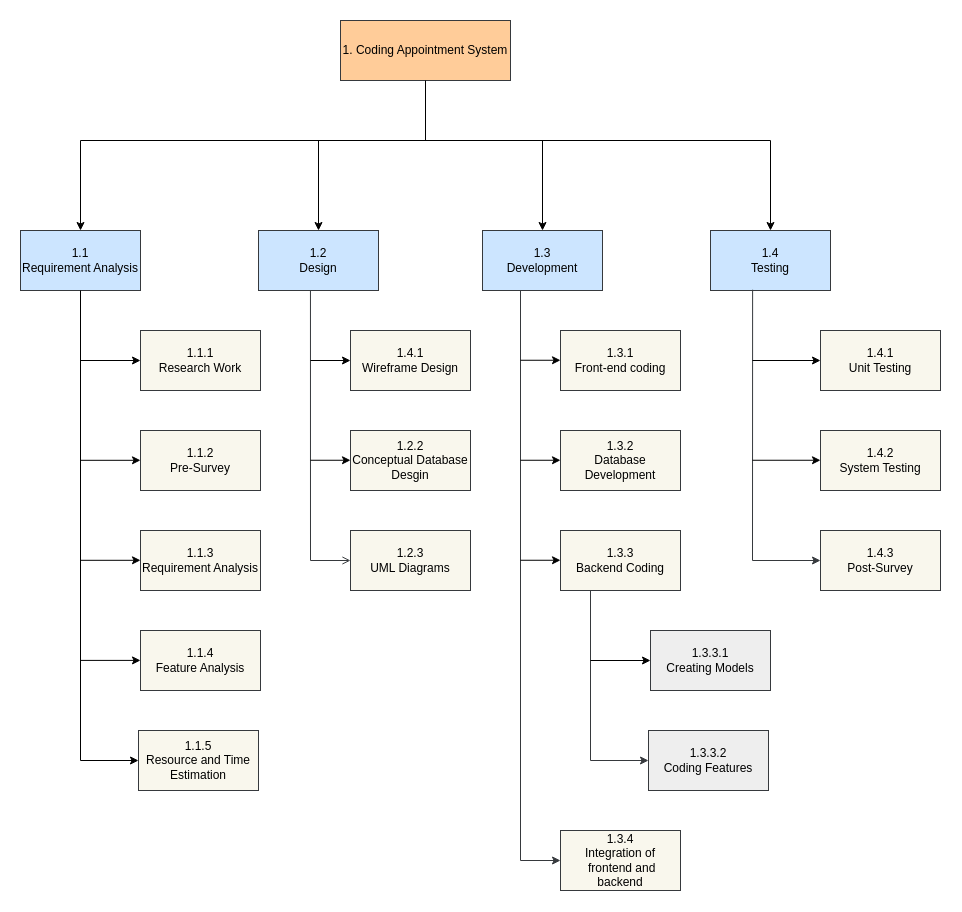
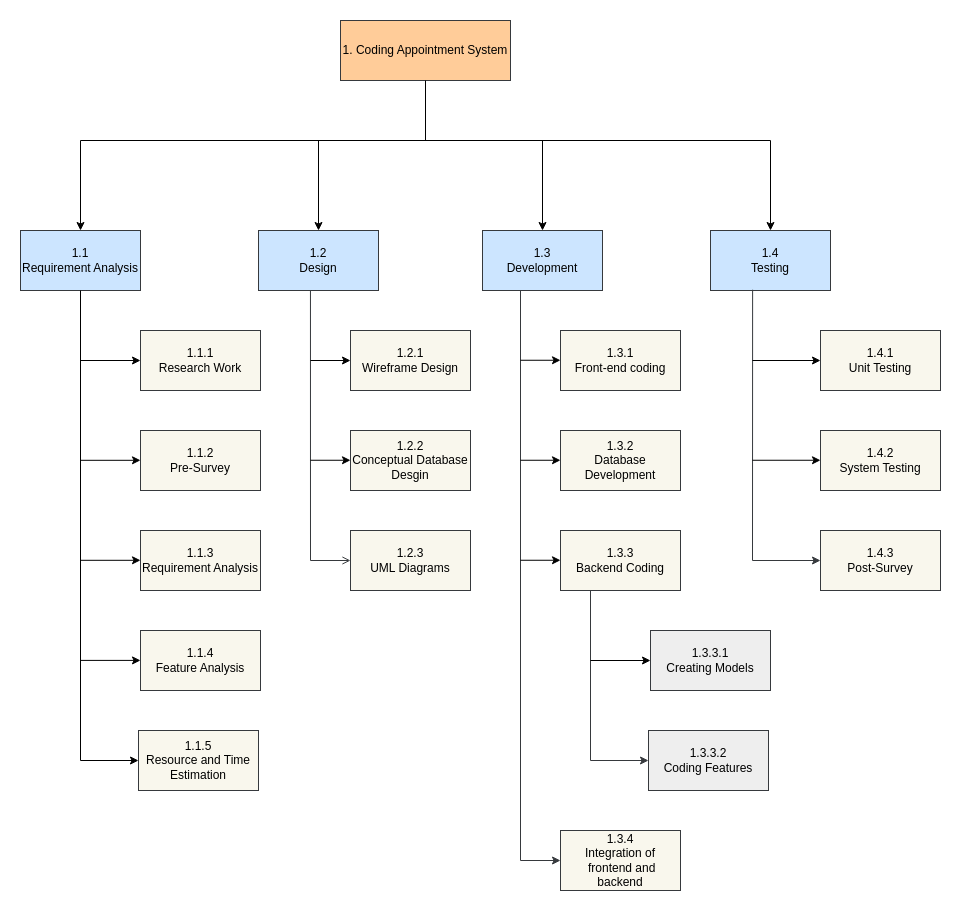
(411, 361) -> (411, 361)
